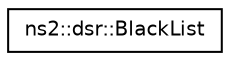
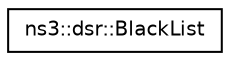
(115, 31) -> (115, 31)
